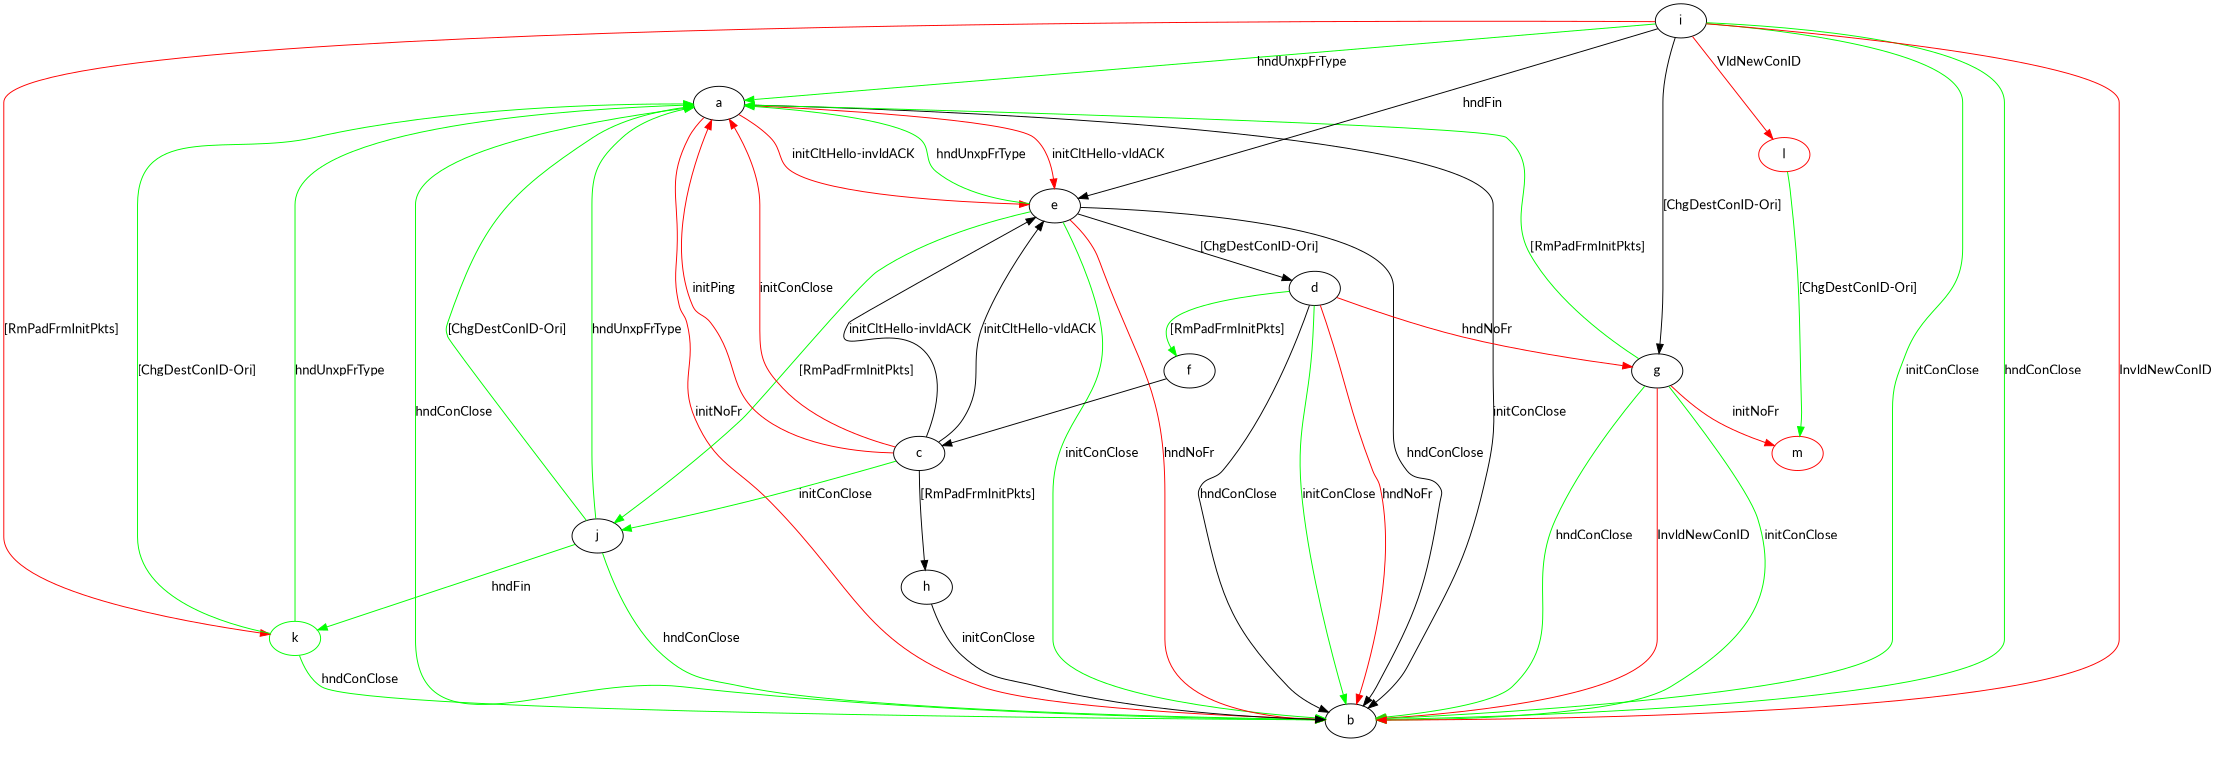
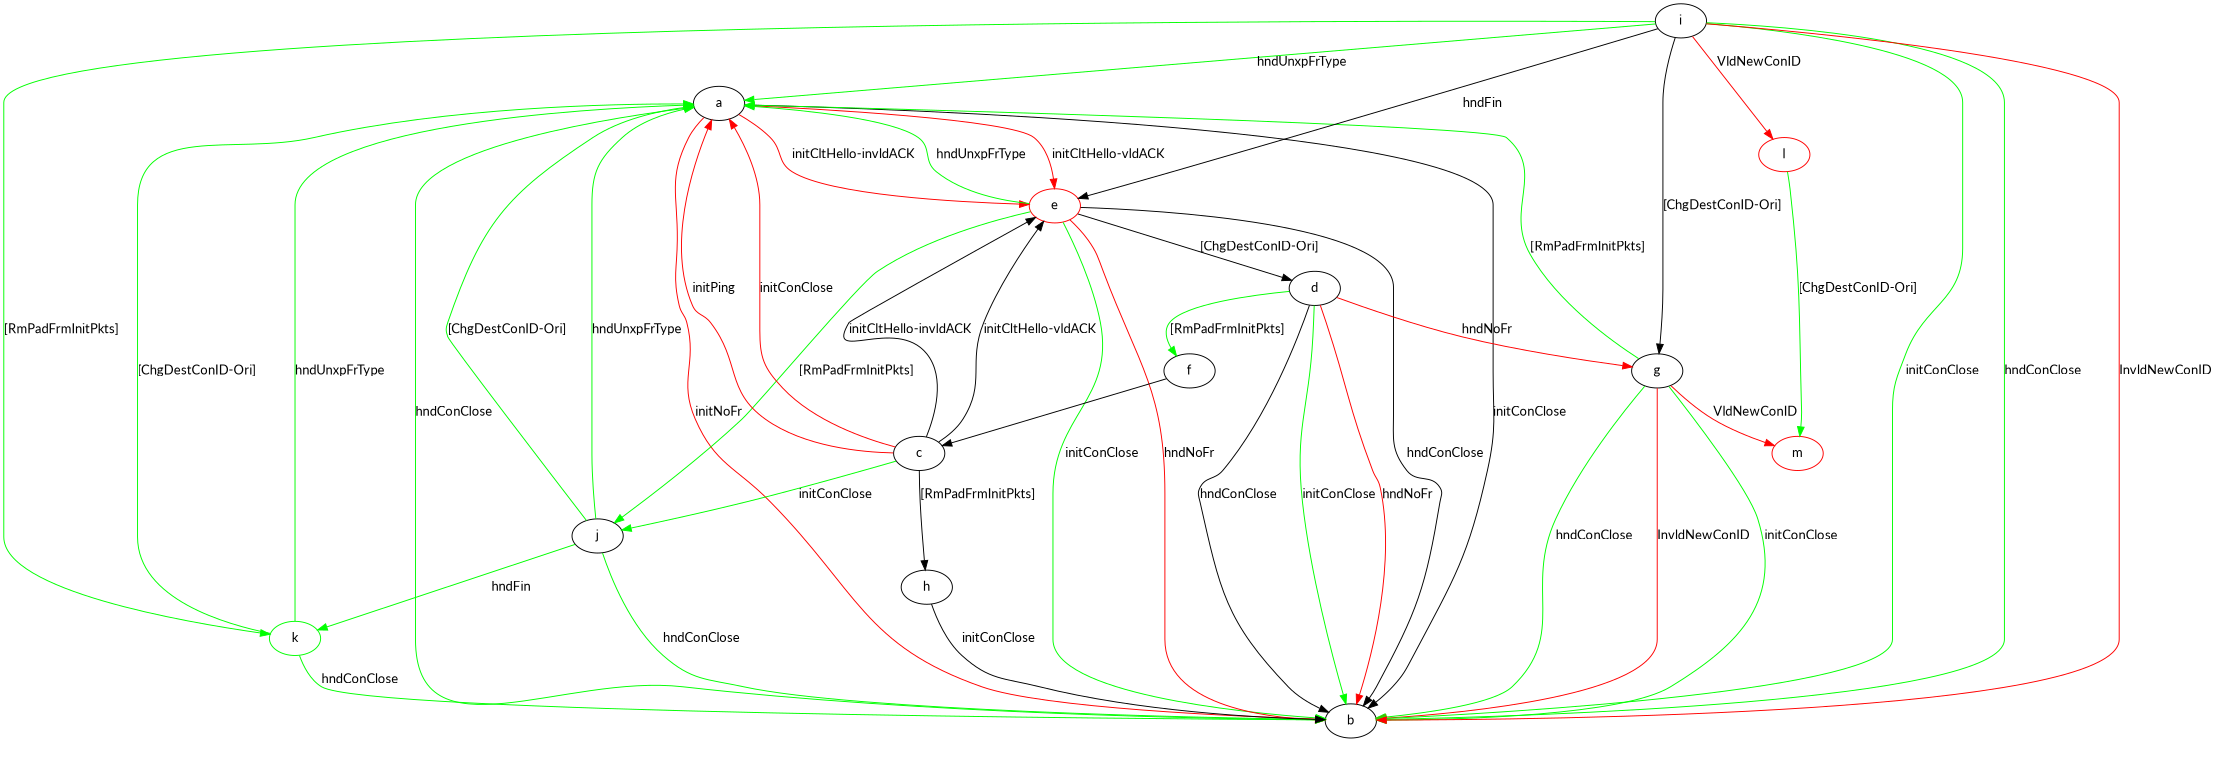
(466, 39) -> (466, 39)
(1055, 206) -> (1055, 206)
(1757, 412) -> (1757, 412)
